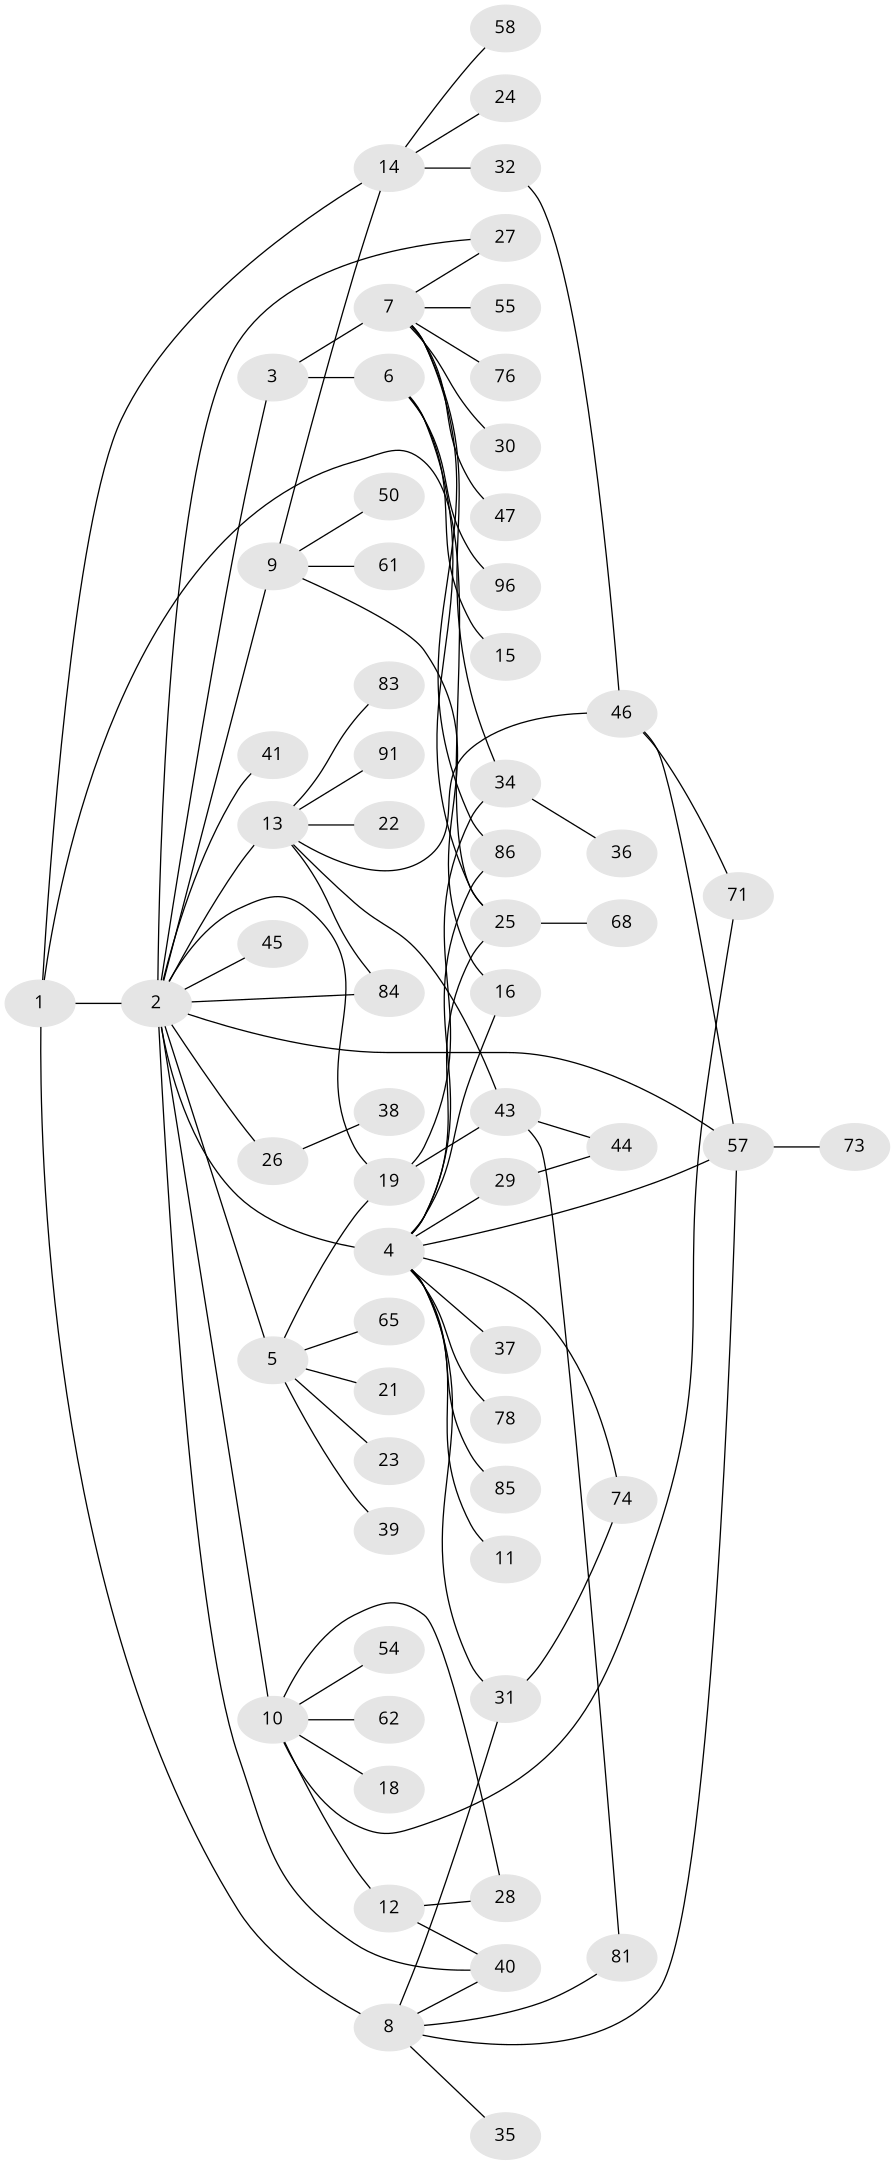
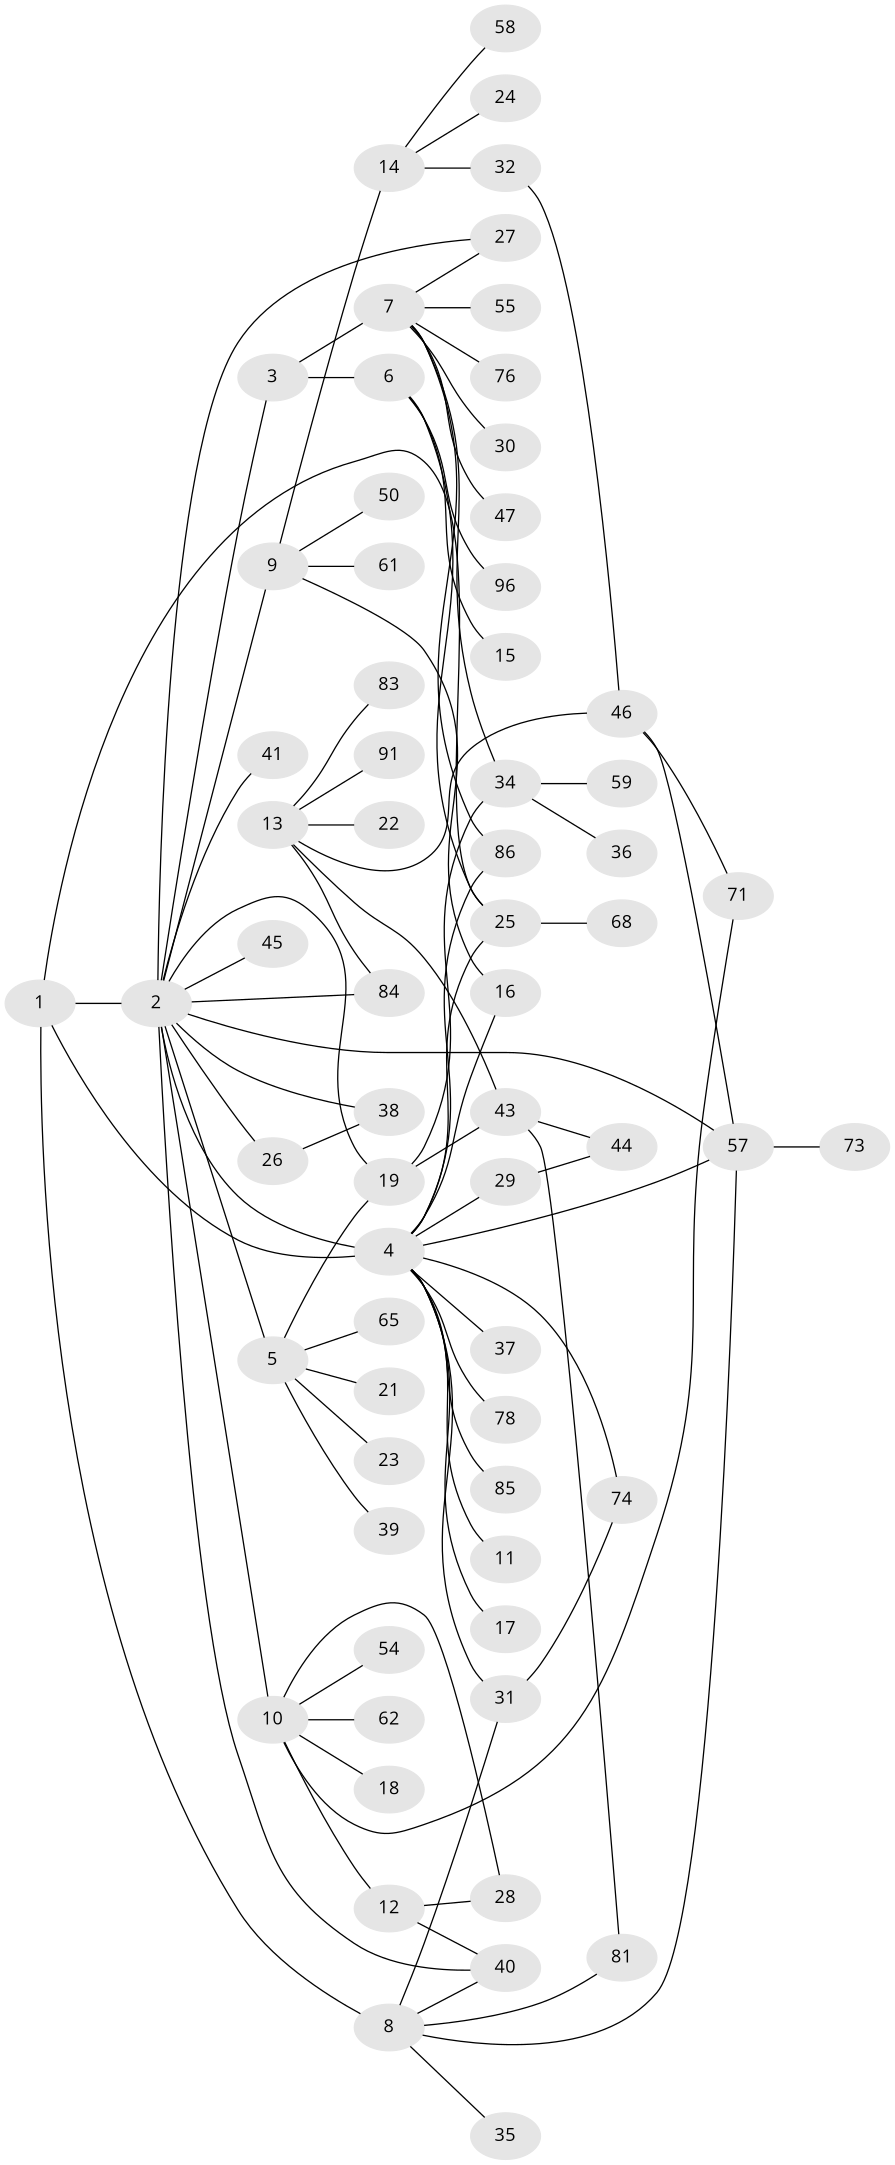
(91, 528) -> (178, 1197)
none -> (622, 784)
(209, 911) -> (258, 1080)
none -> (506, 1629)
